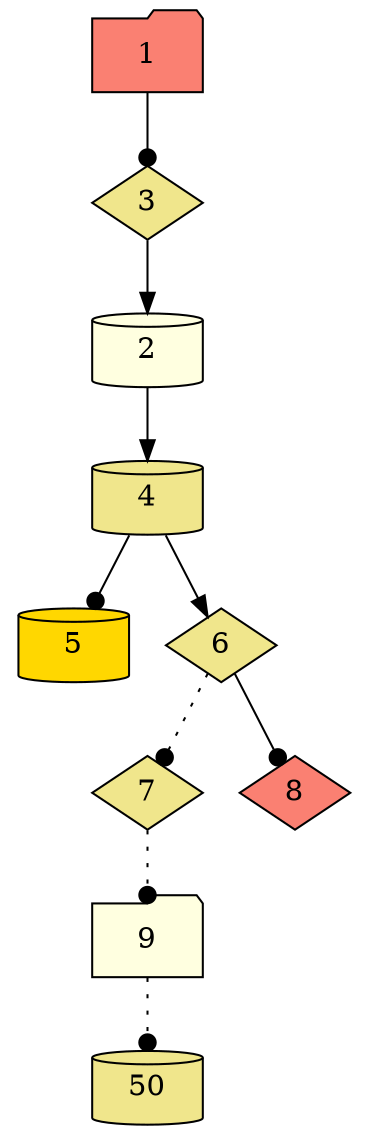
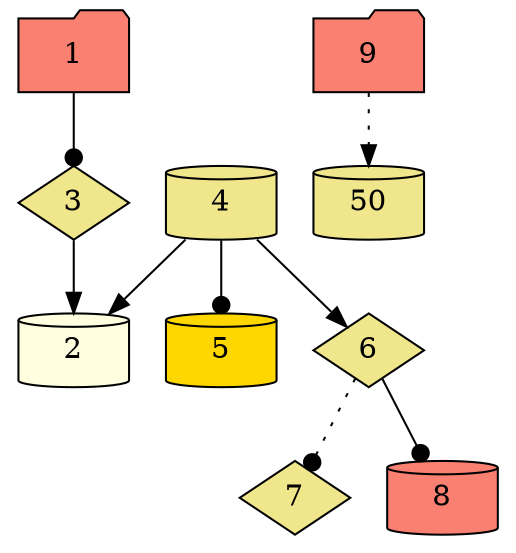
(148, 414) -> (155, 270)
(295, 793) -> (442, 498)
(148, 859) -> none
(148, 940) -> (369, 55)
(148, 1006) -> (369, 119)
